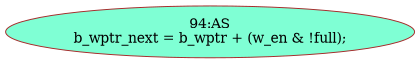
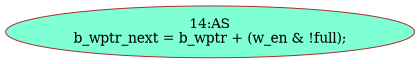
(210, 32) -> (210, 32)
